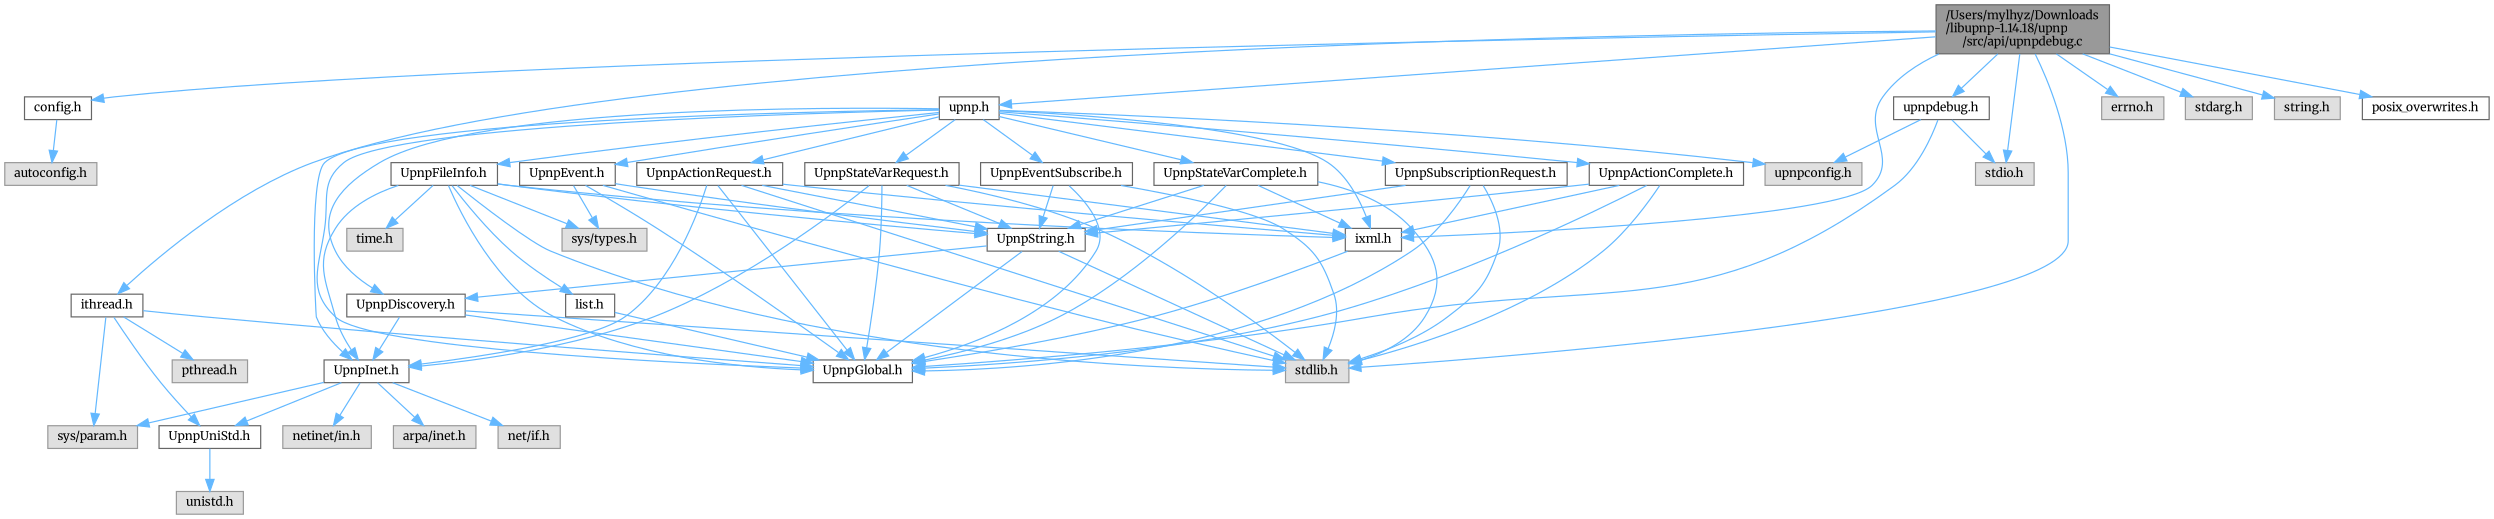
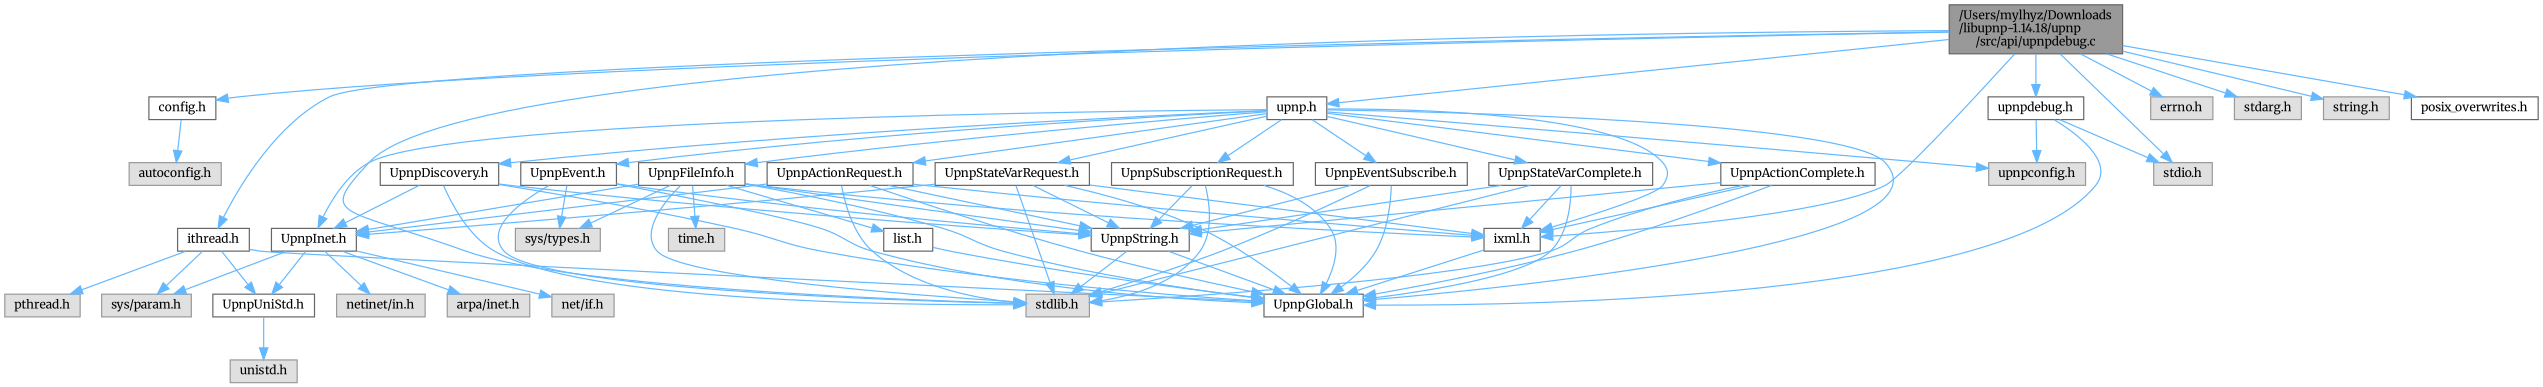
(707, 274) -> (789, 213)
